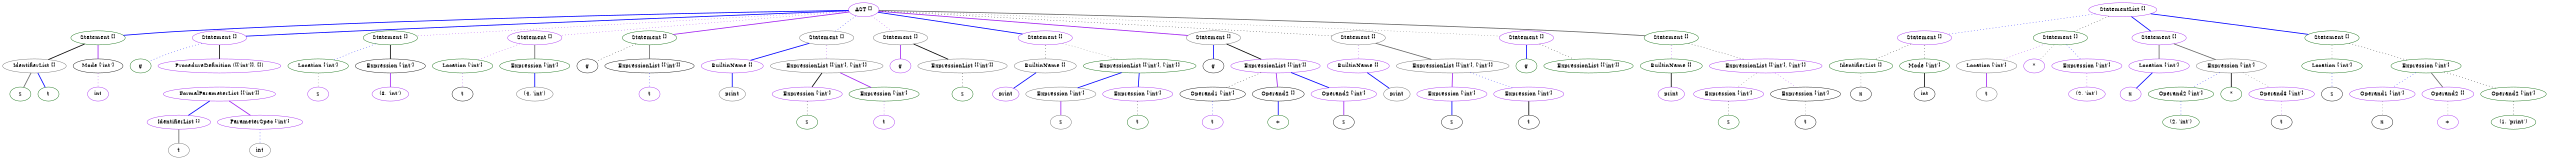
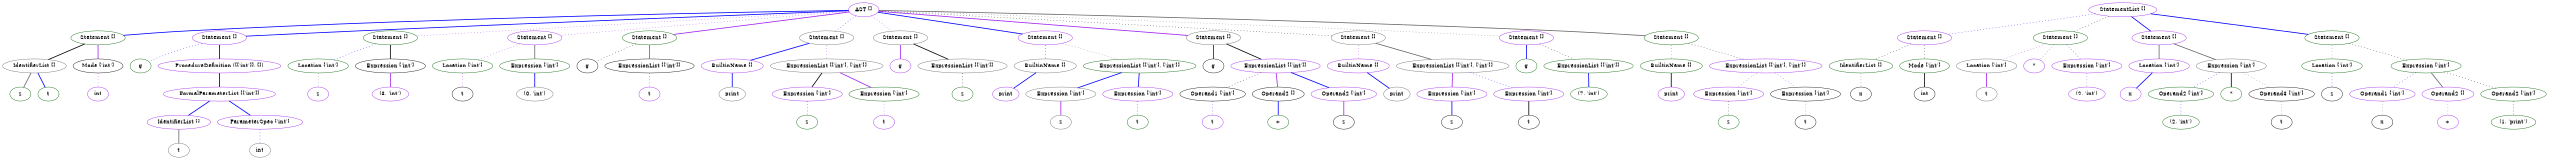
none -> (219, 80)
(535, 94) -> (535, 94)
none -> (1589, 94)
(2282, 94) -> (2282, 94)
(240, 108) -> (240, 108)
